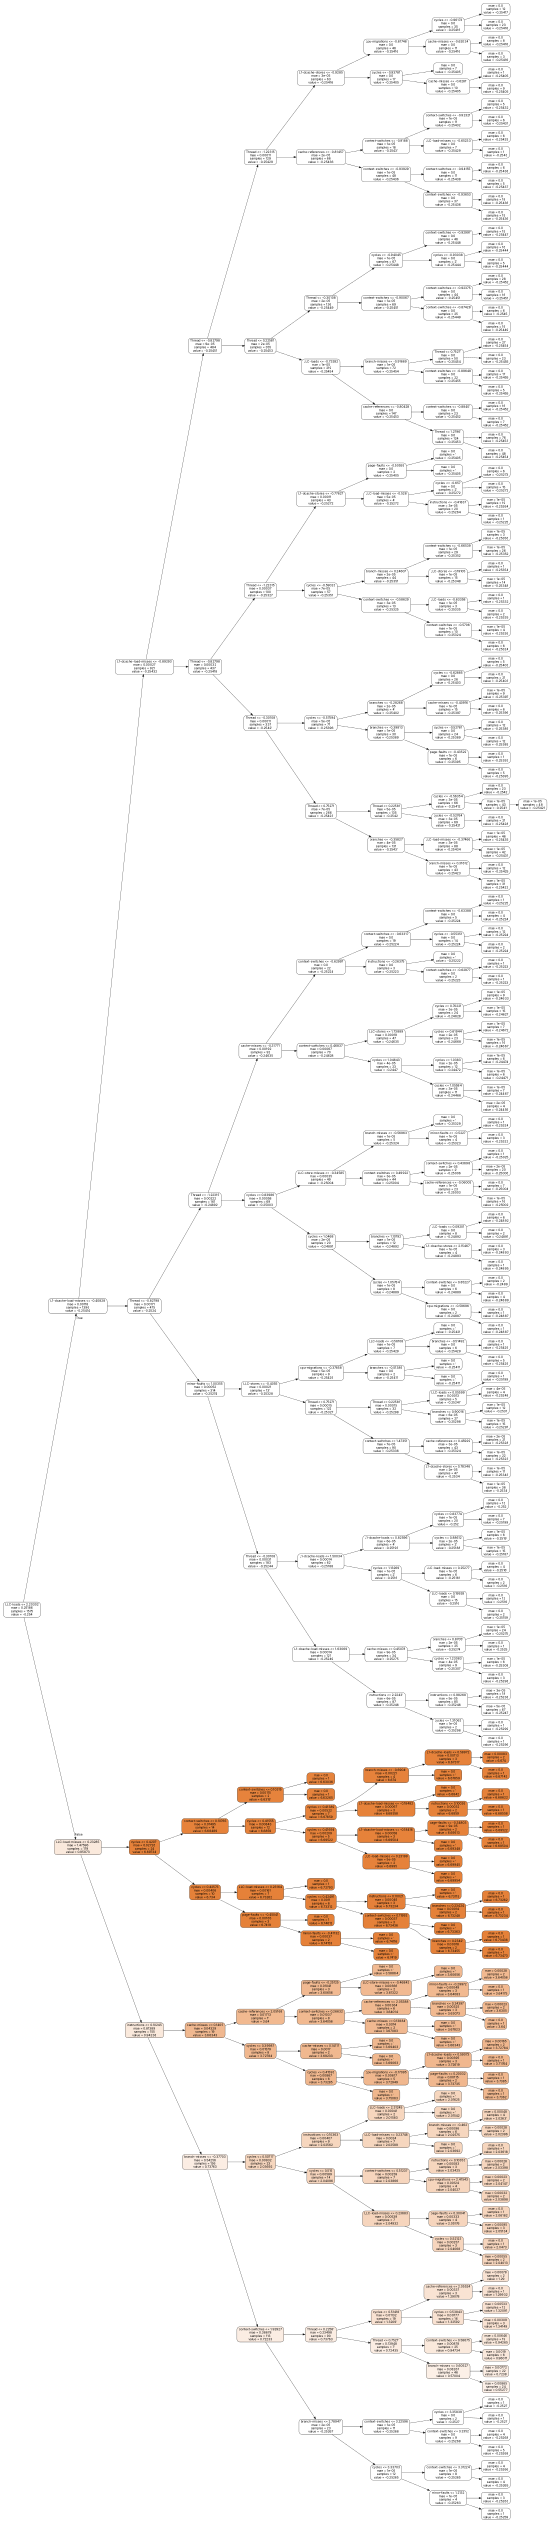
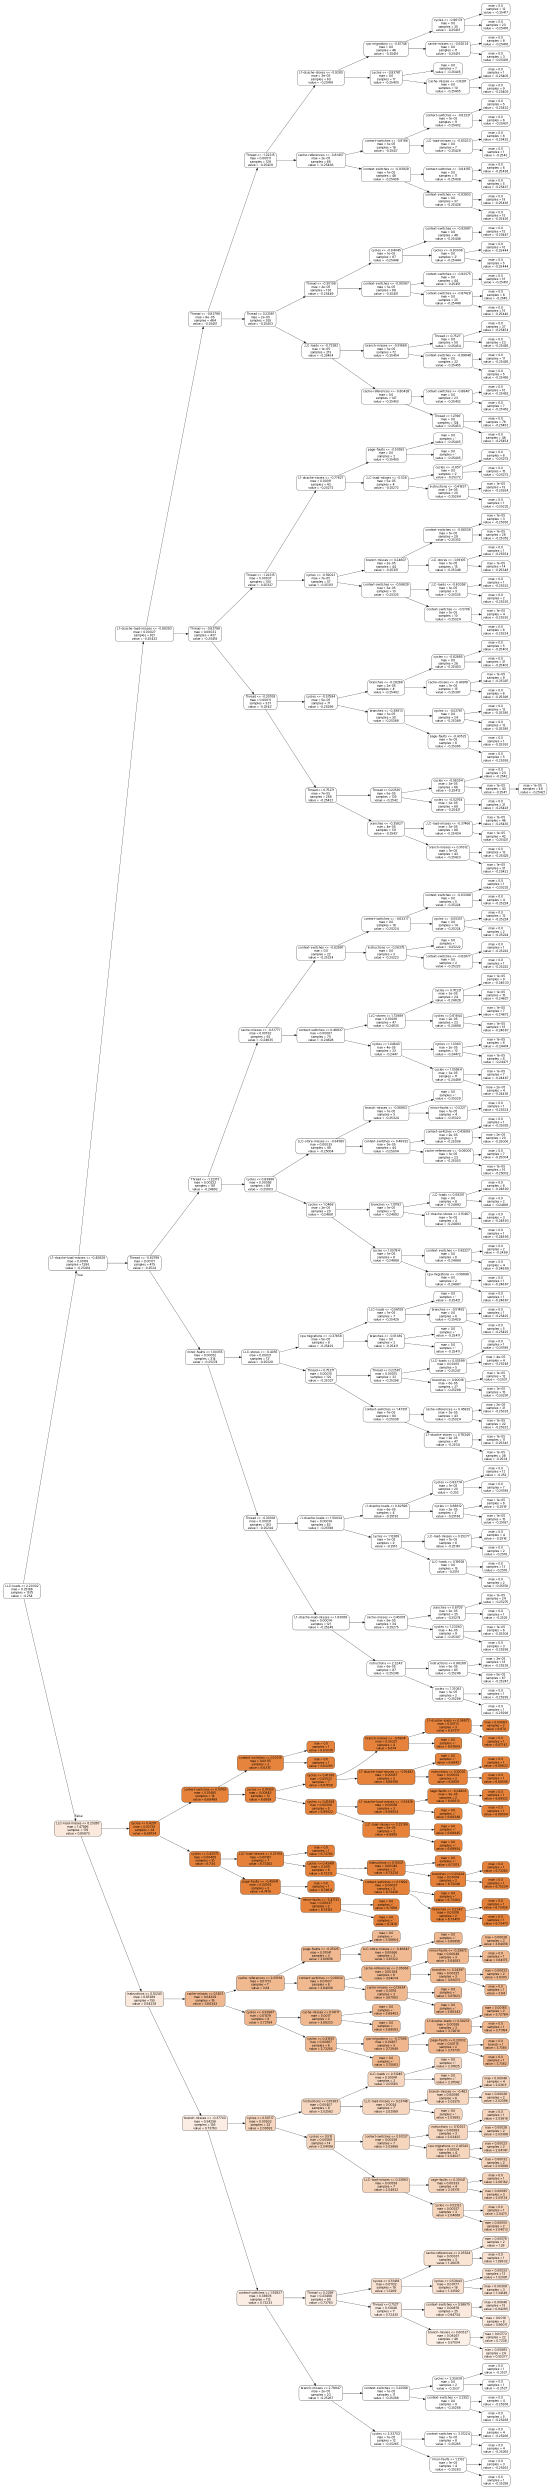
(496, 279) -> none
(496, 1138) -> none
(496, 2078) -> (496, 2045)
